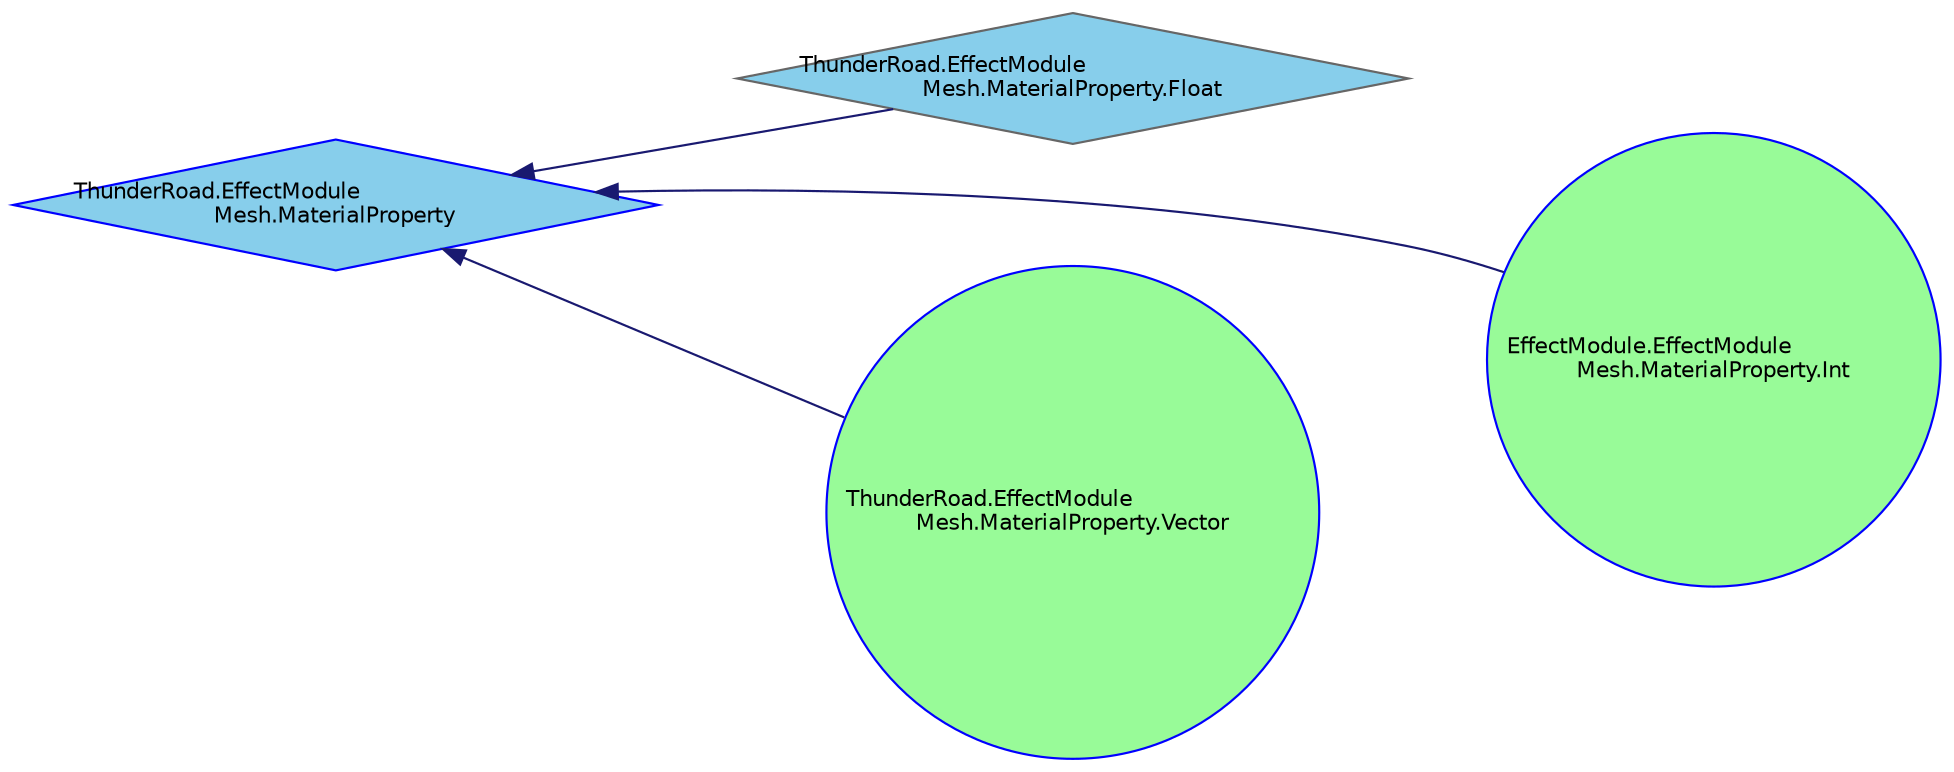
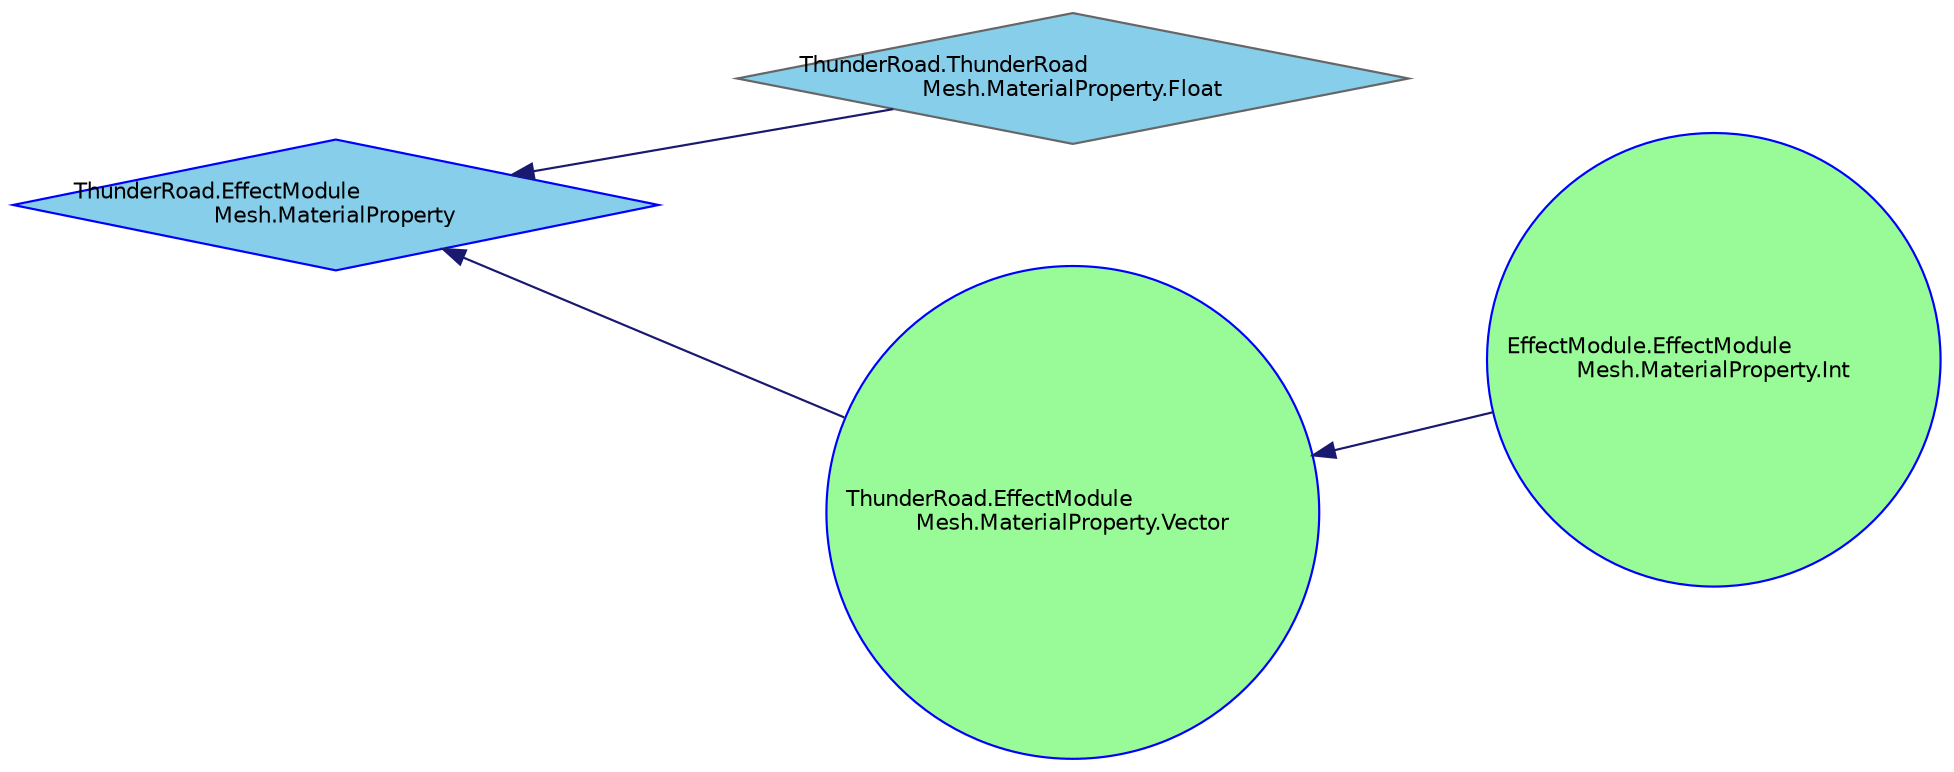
(1073, 78) -> (1073, 78)
(1064, 202) -> (1414, 431)
